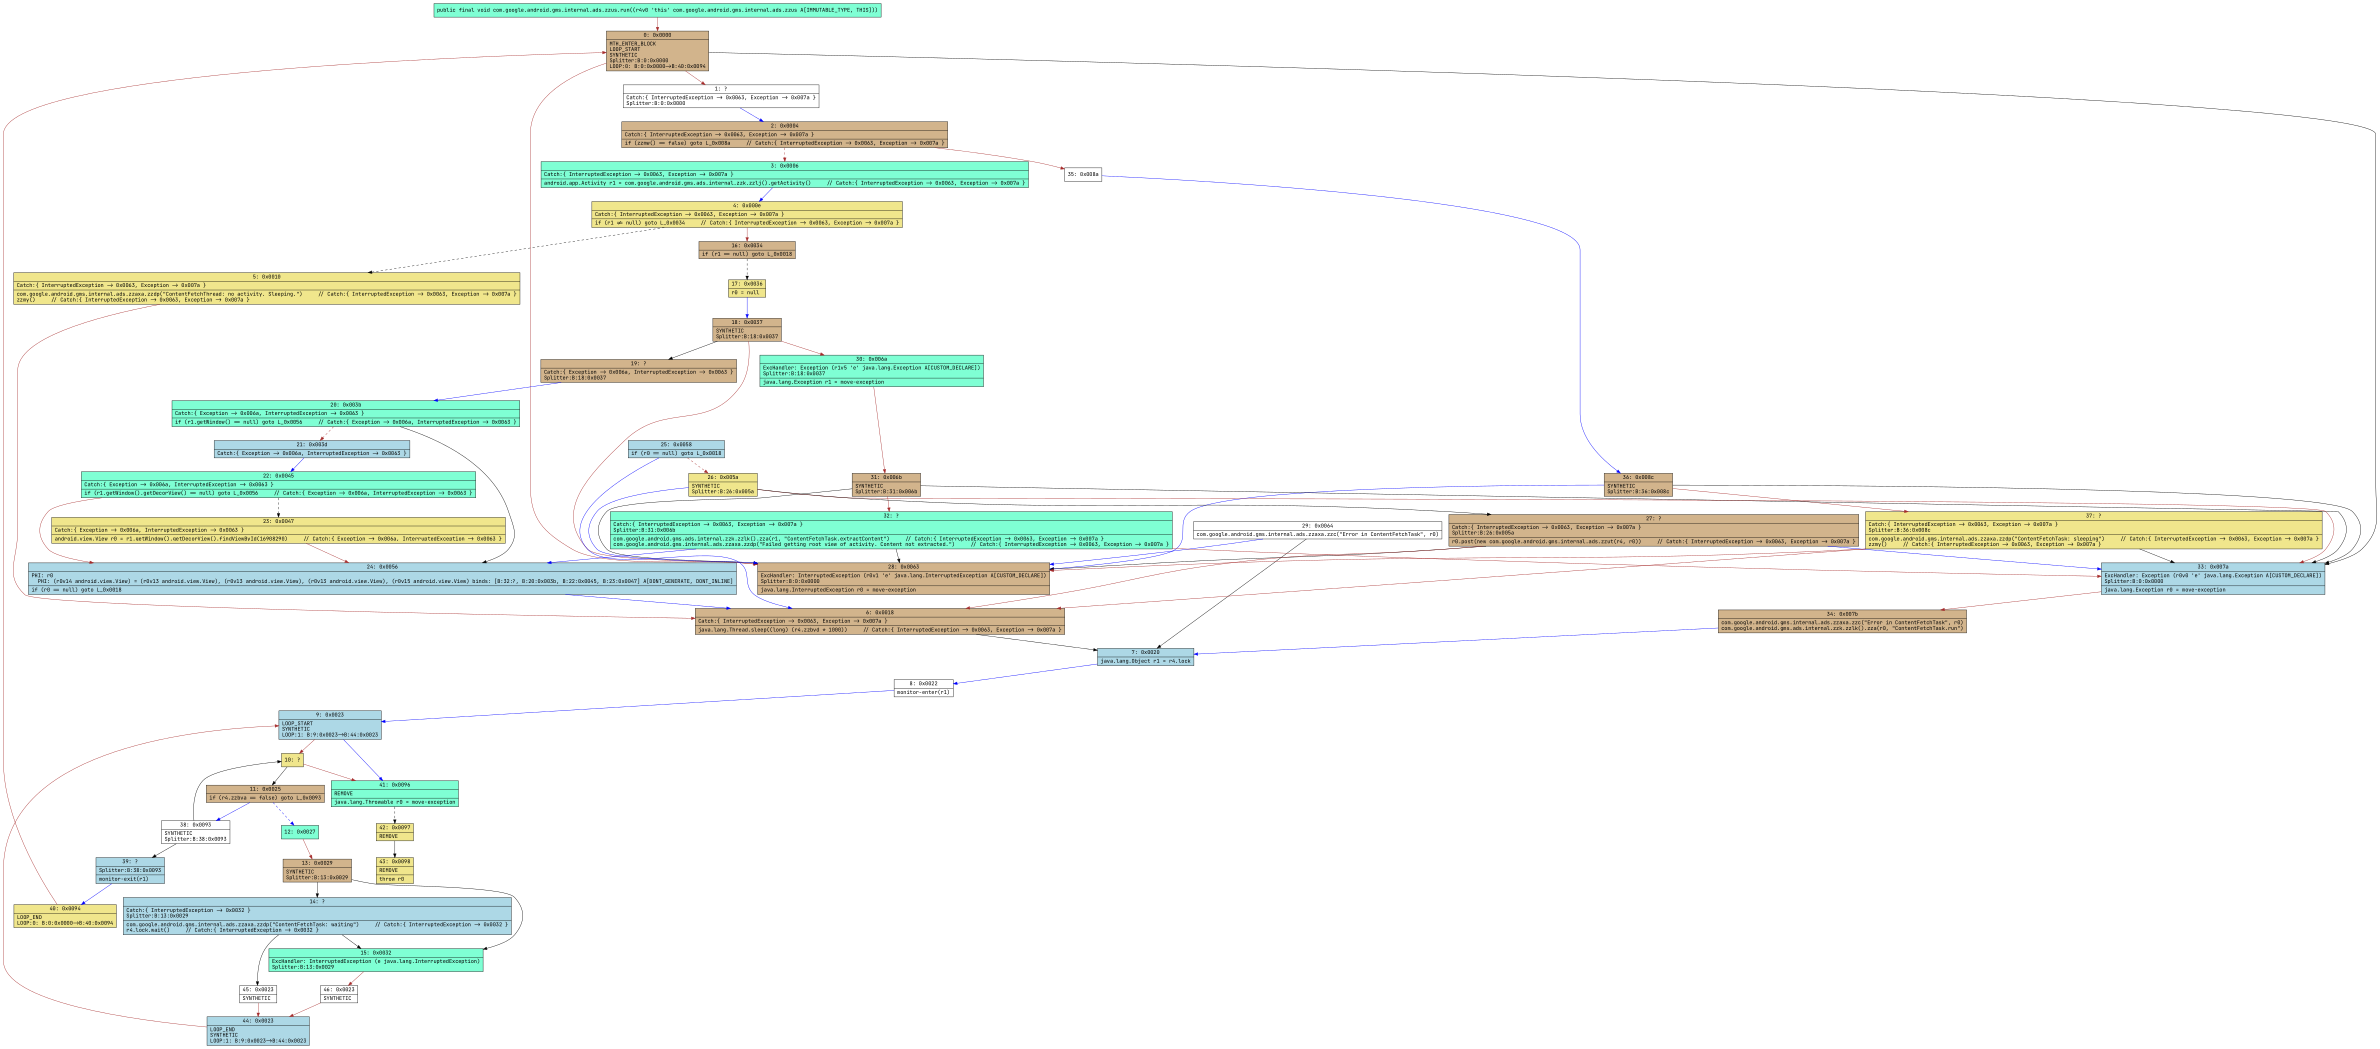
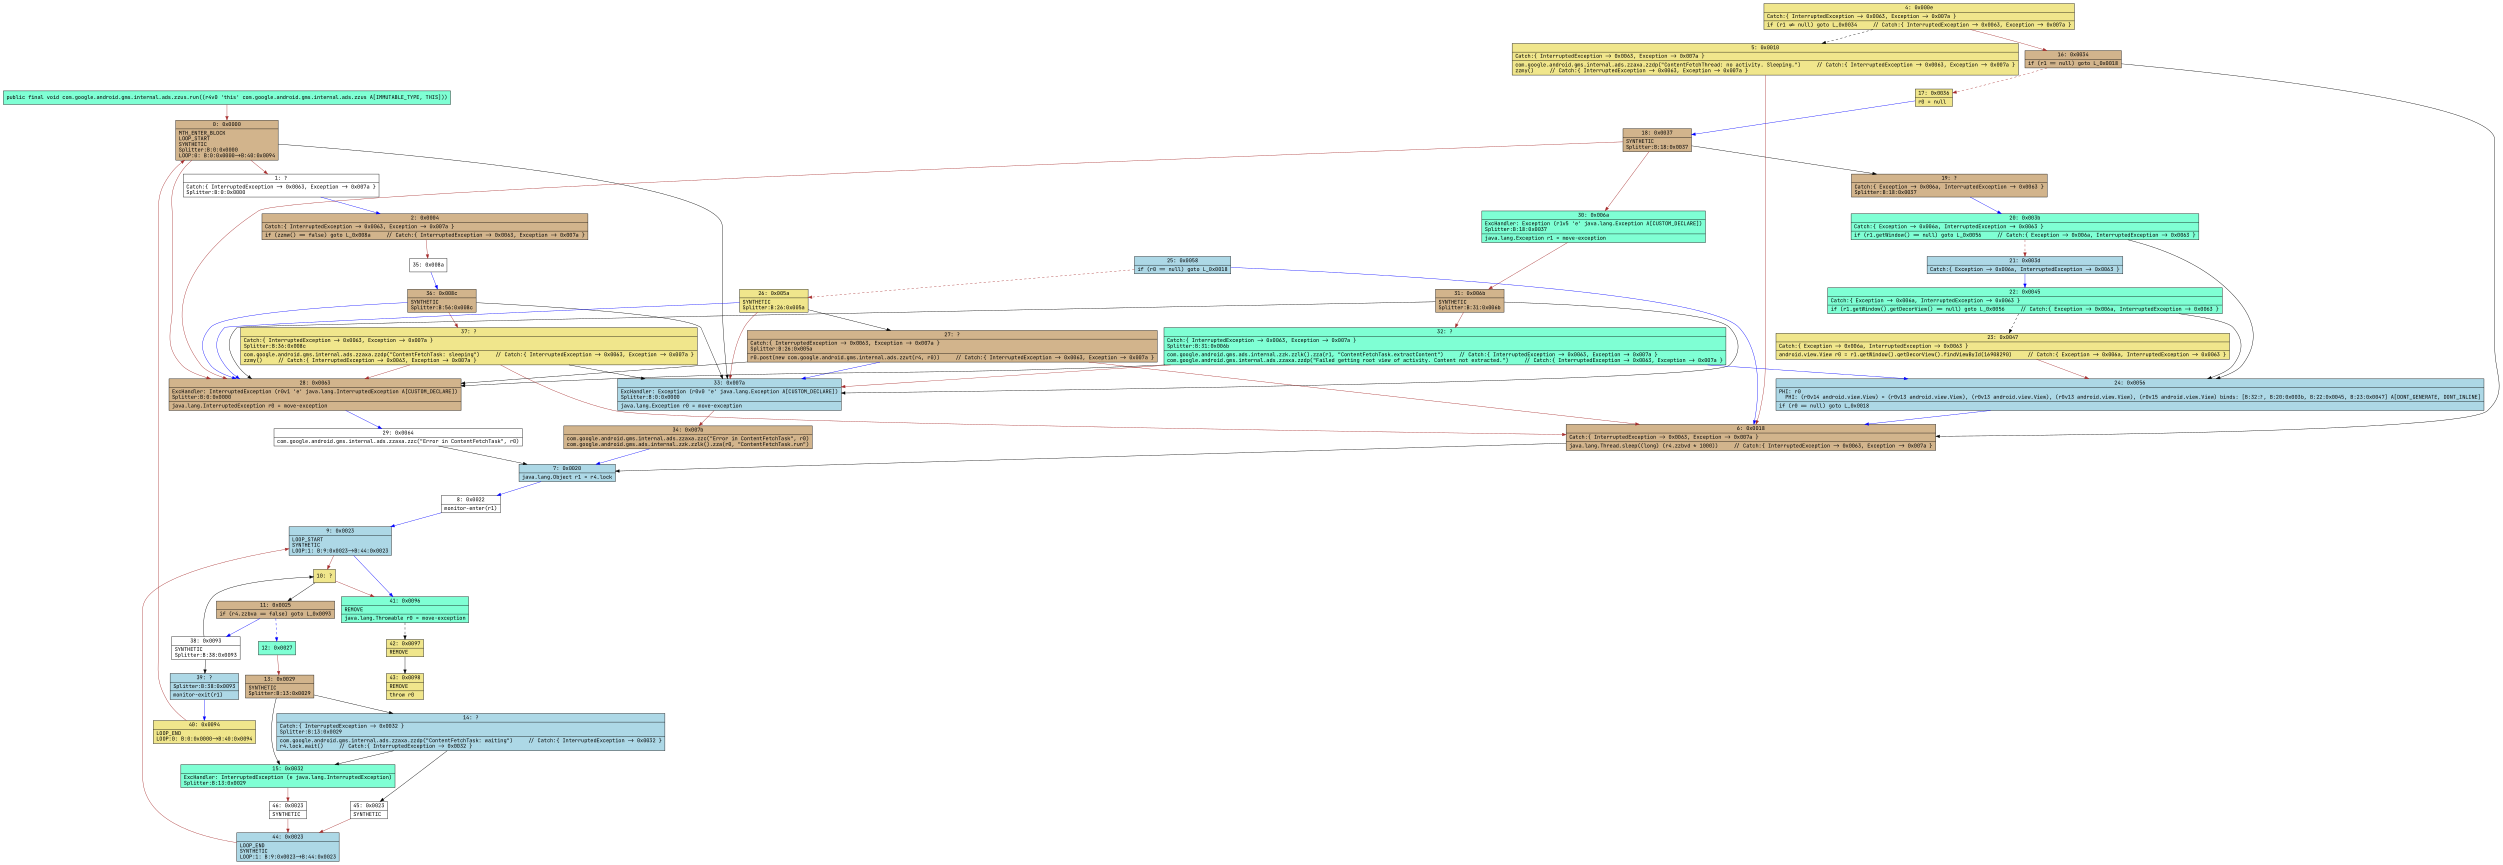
(785, 175) -> none
(747, 267) -> (2002, 81)
none -> (2496, 359)
(1638, 492) -> (442, 308)
(41, 524) -> (2236, 332)
(1158, 553) -> (362, 419)
